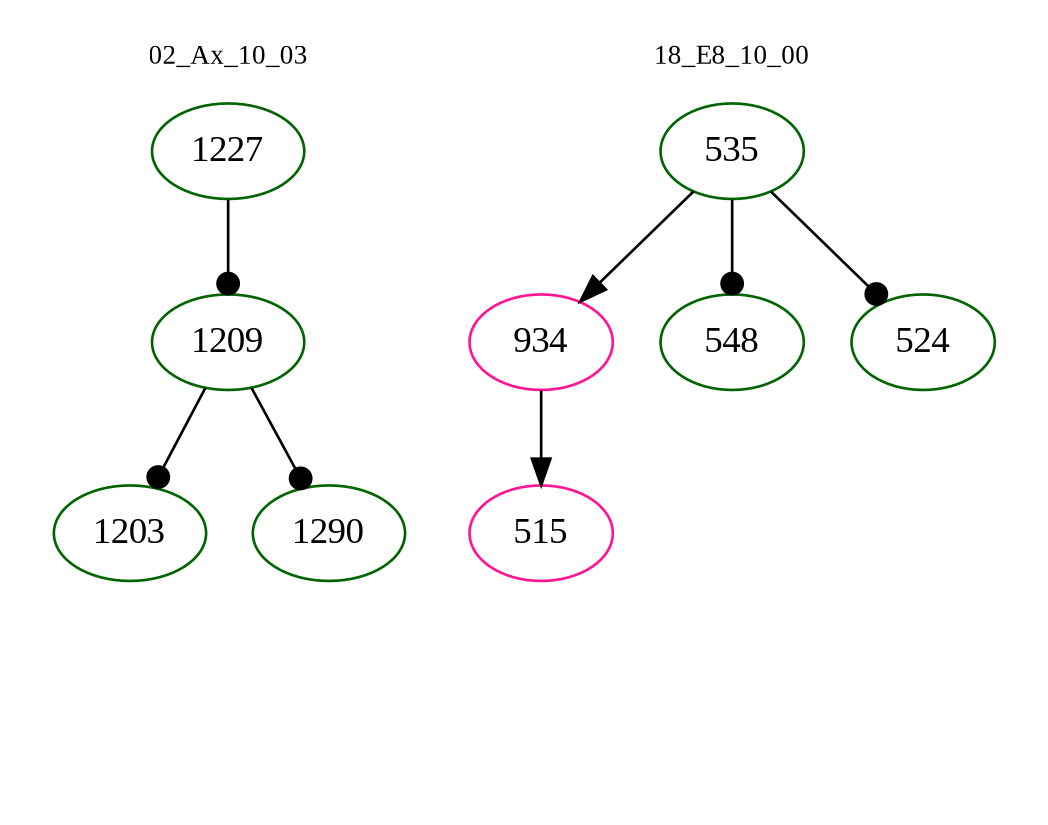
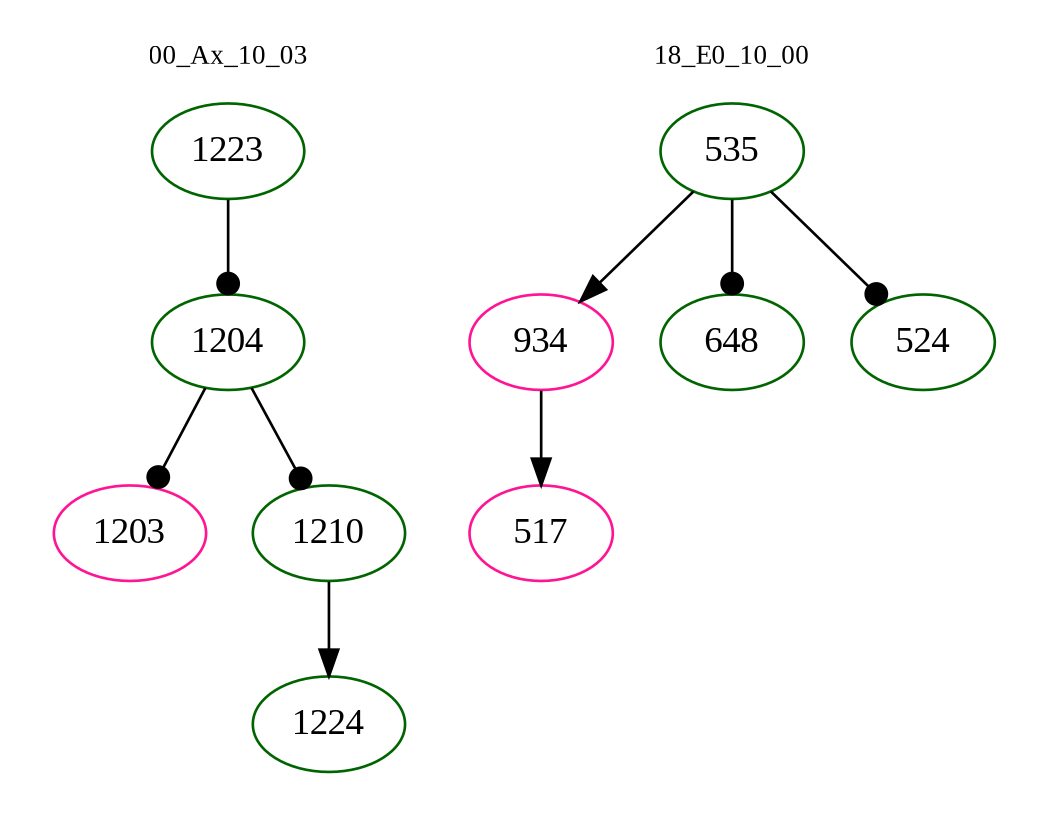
(229, 57) -> (229, 57)
(732, 57) -> (732, 57)
(228, 151) -> (228, 151)
(228, 342) -> (228, 342)
(732, 342) -> (732, 342)
(130, 533) -> (130, 533)
(329, 533) -> (329, 533)
(541, 533) -> (541, 533)
none -> (329, 724)
